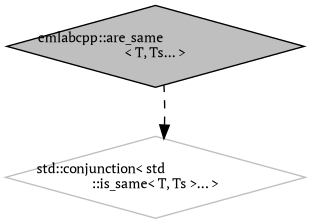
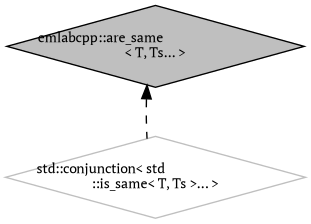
(165, 105) -> (146, 119)
